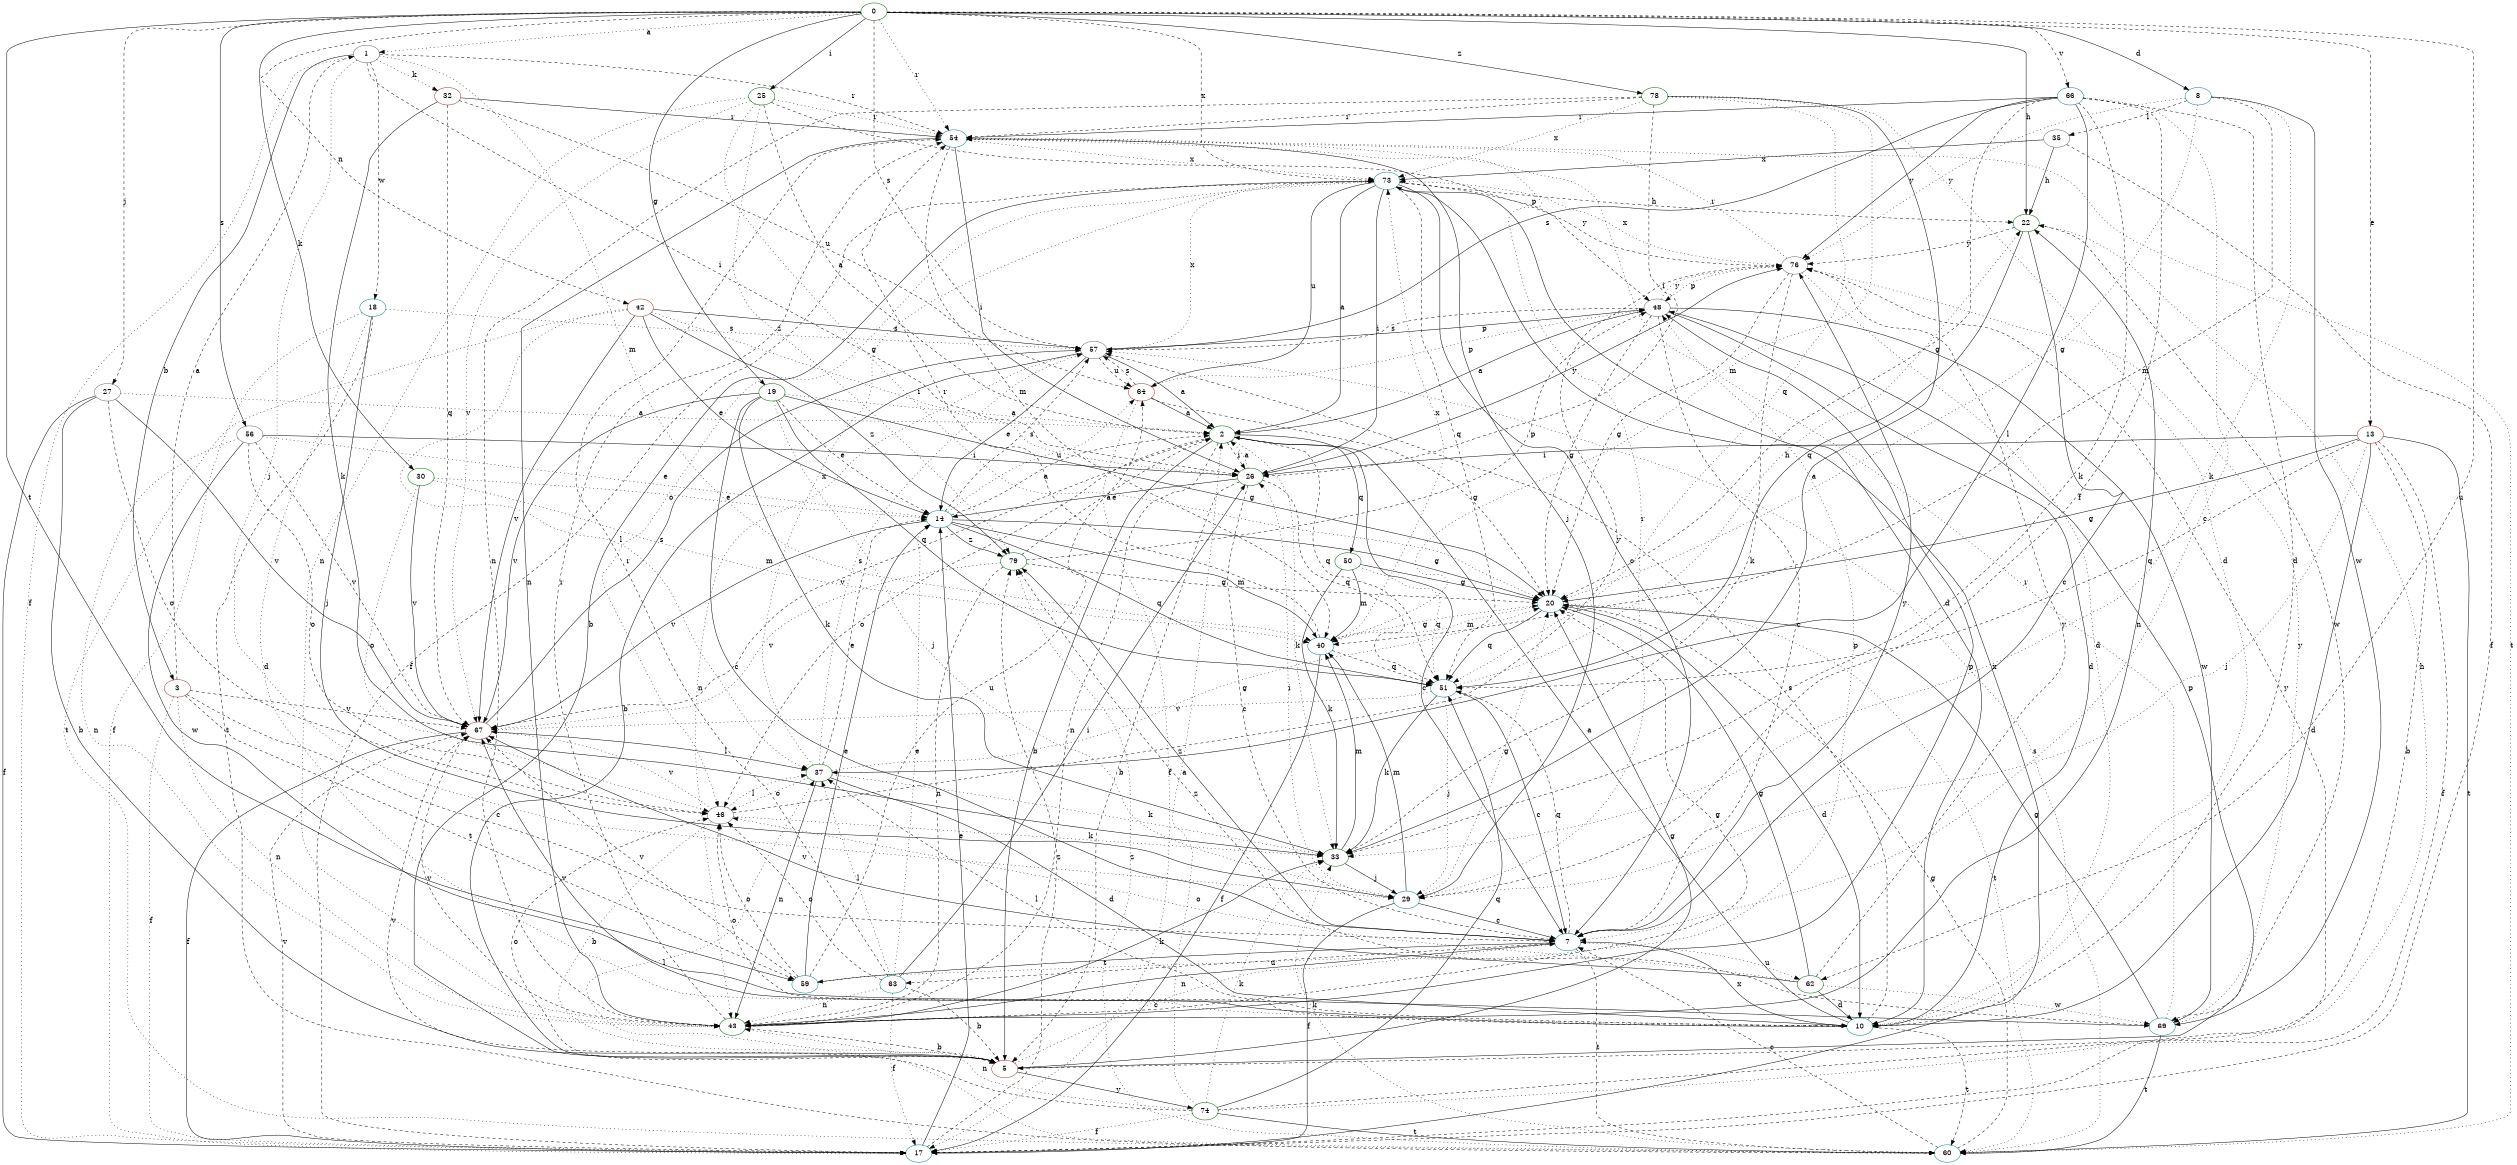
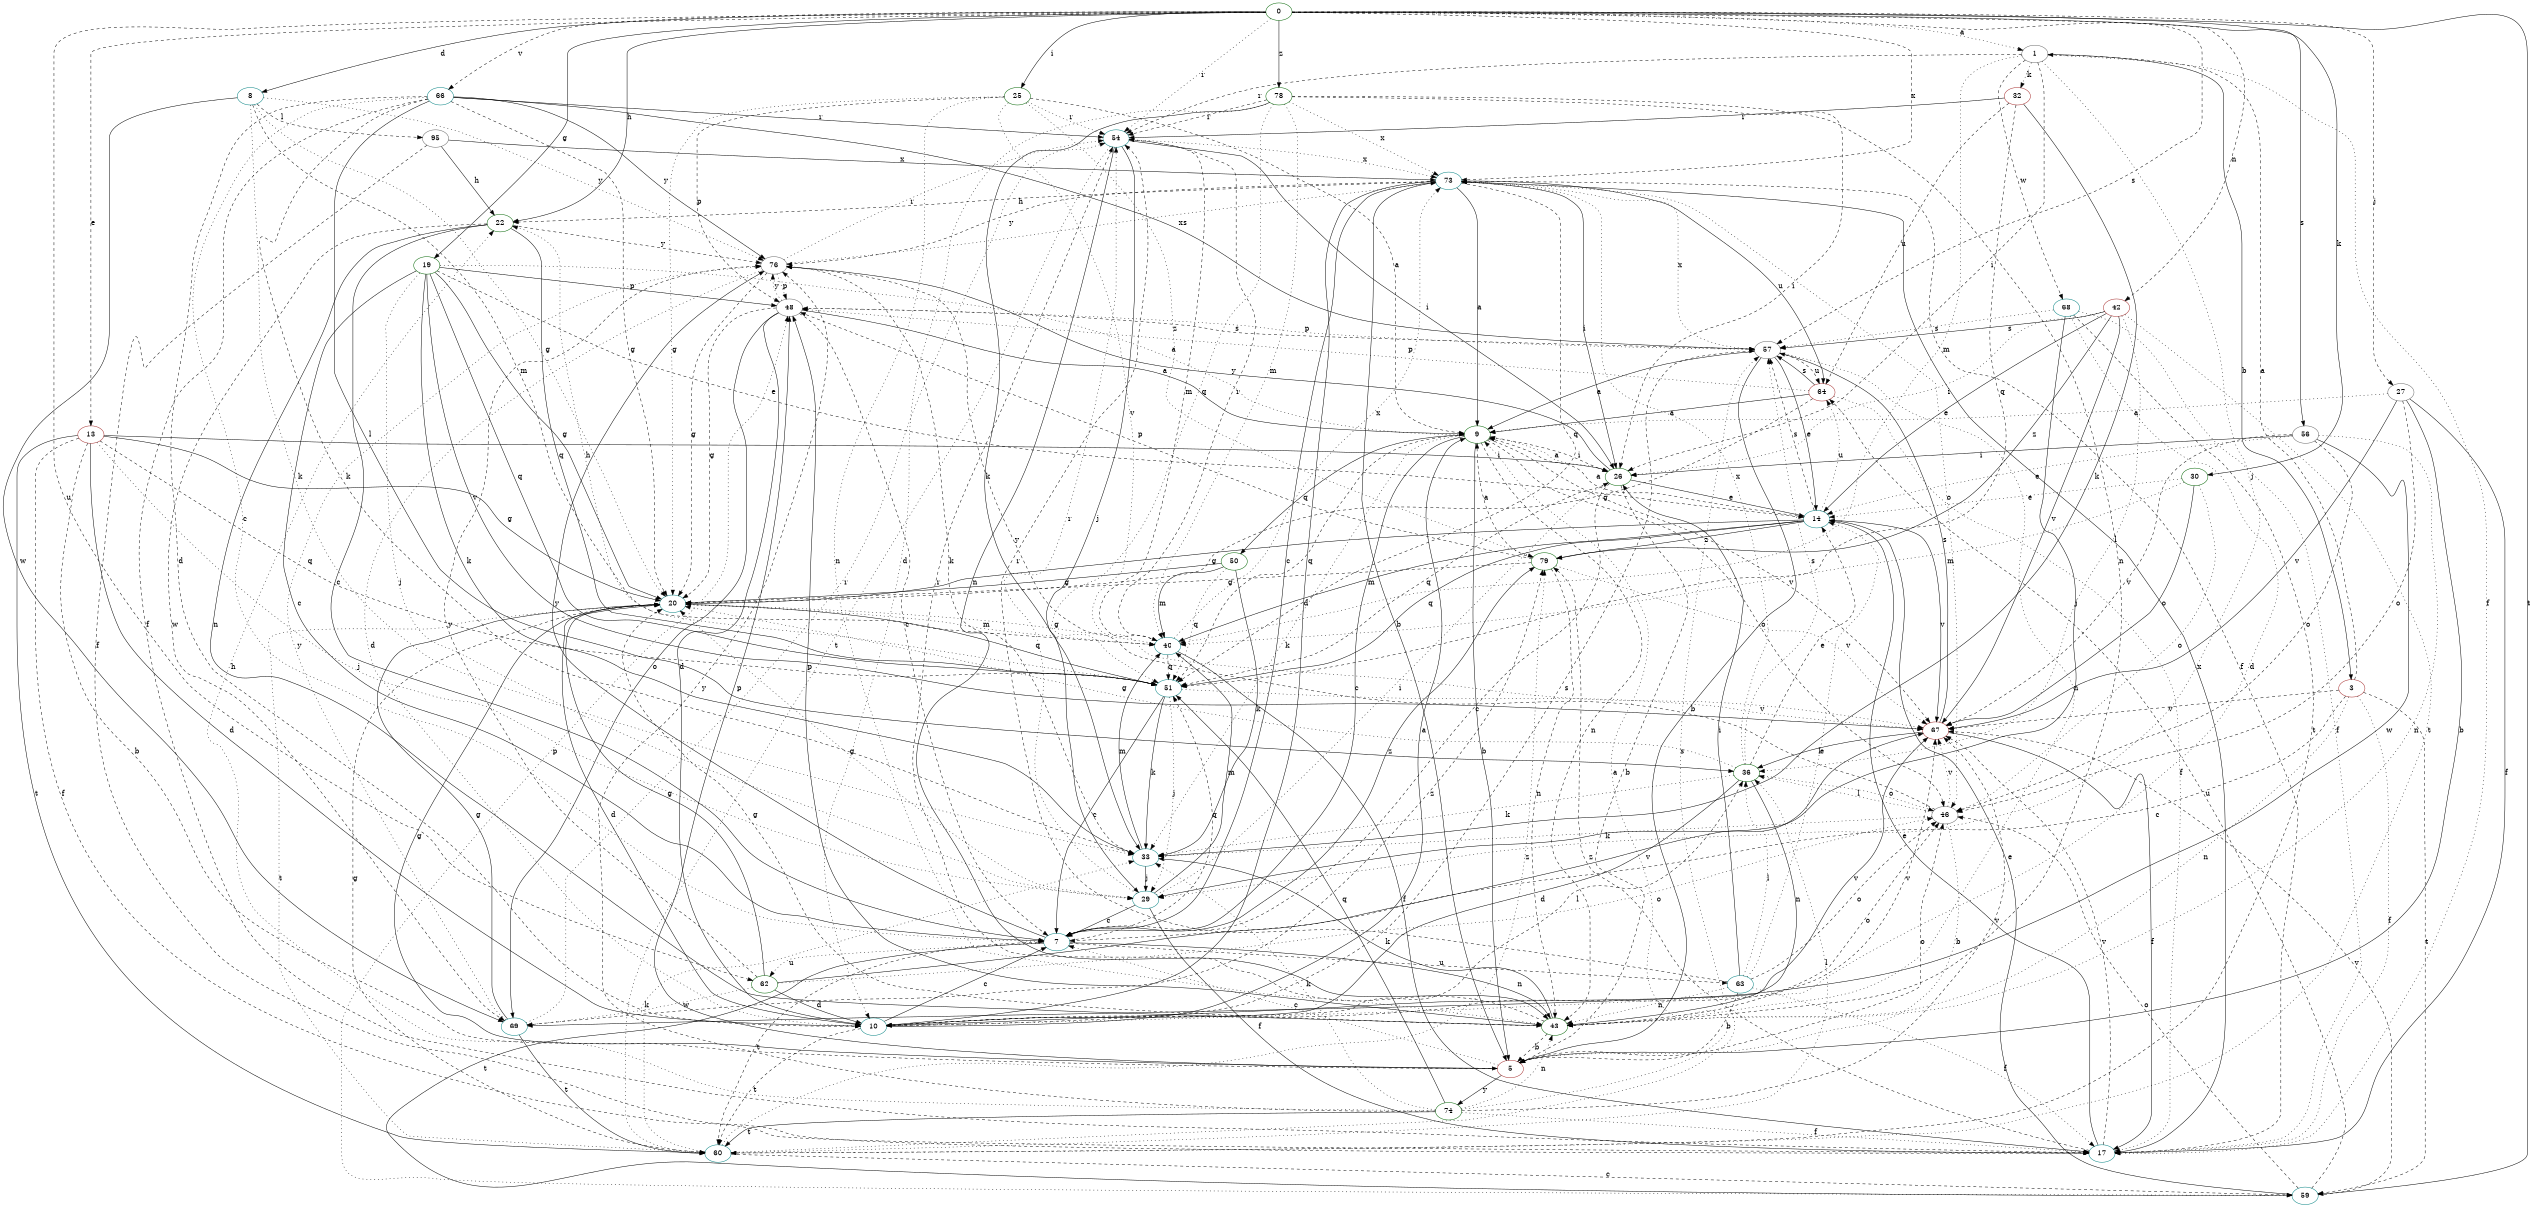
(2057, 139) -> (436, 139)
none -> (606, 286)
(373, 308) -> (2066, 308)
(1387, 333) -> (1304, 332)
(1122, 371) -> (1799, 371)
(448, 418) -> (1820, 566)
(1222, 435) -> (1477, 435)
(1814, 477) -> (988, 477)
(1965, 603) -> (649, 1083)
(415, 604) -> (2164, 604)
(1698, 628) -> (949, 558)
(2205, 667) -> (655, 667)
(819, 773) -> (1747, 773)
(1335, 858) -> (1146, 858)
(1740, 984) -> (985, 984)
(1704, 1008) -> (576, 876)
(1753, 1041) -> (1509, 1175)
